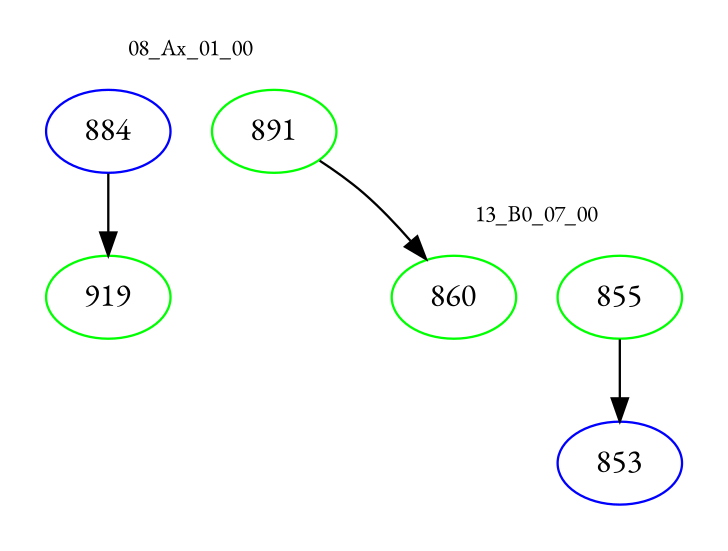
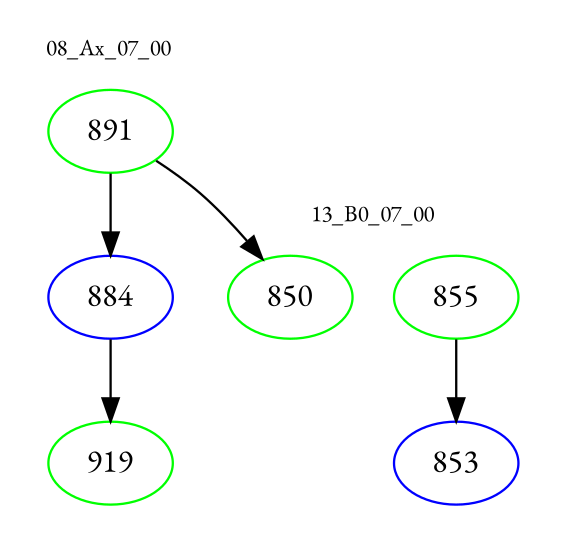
(191, 50) -> (109, 50)
none -> (111, 203)
(454, 297) -> (290, 297)
